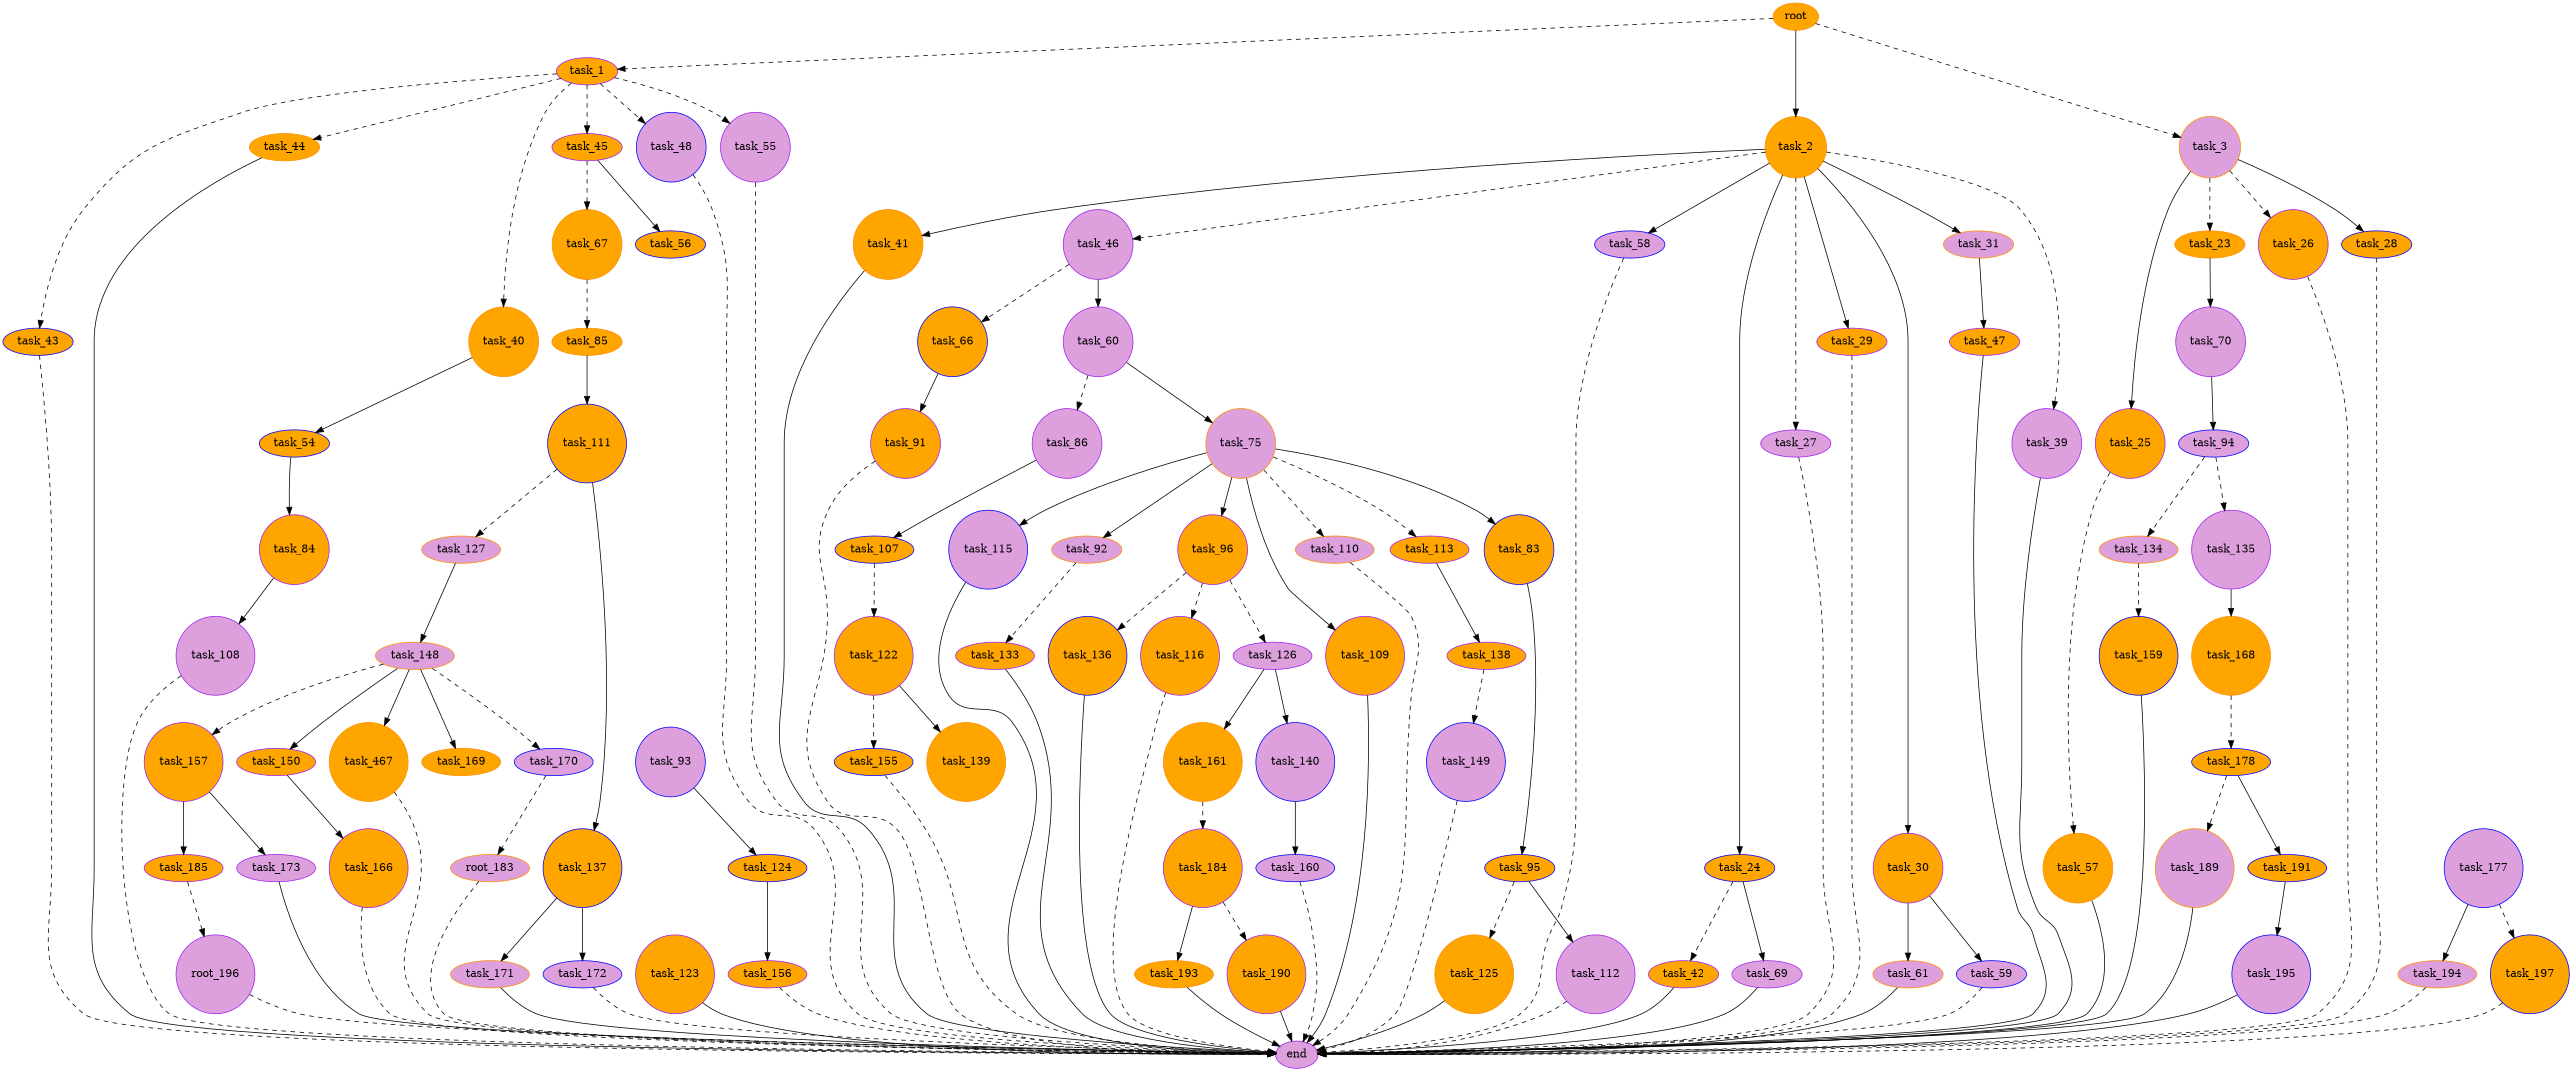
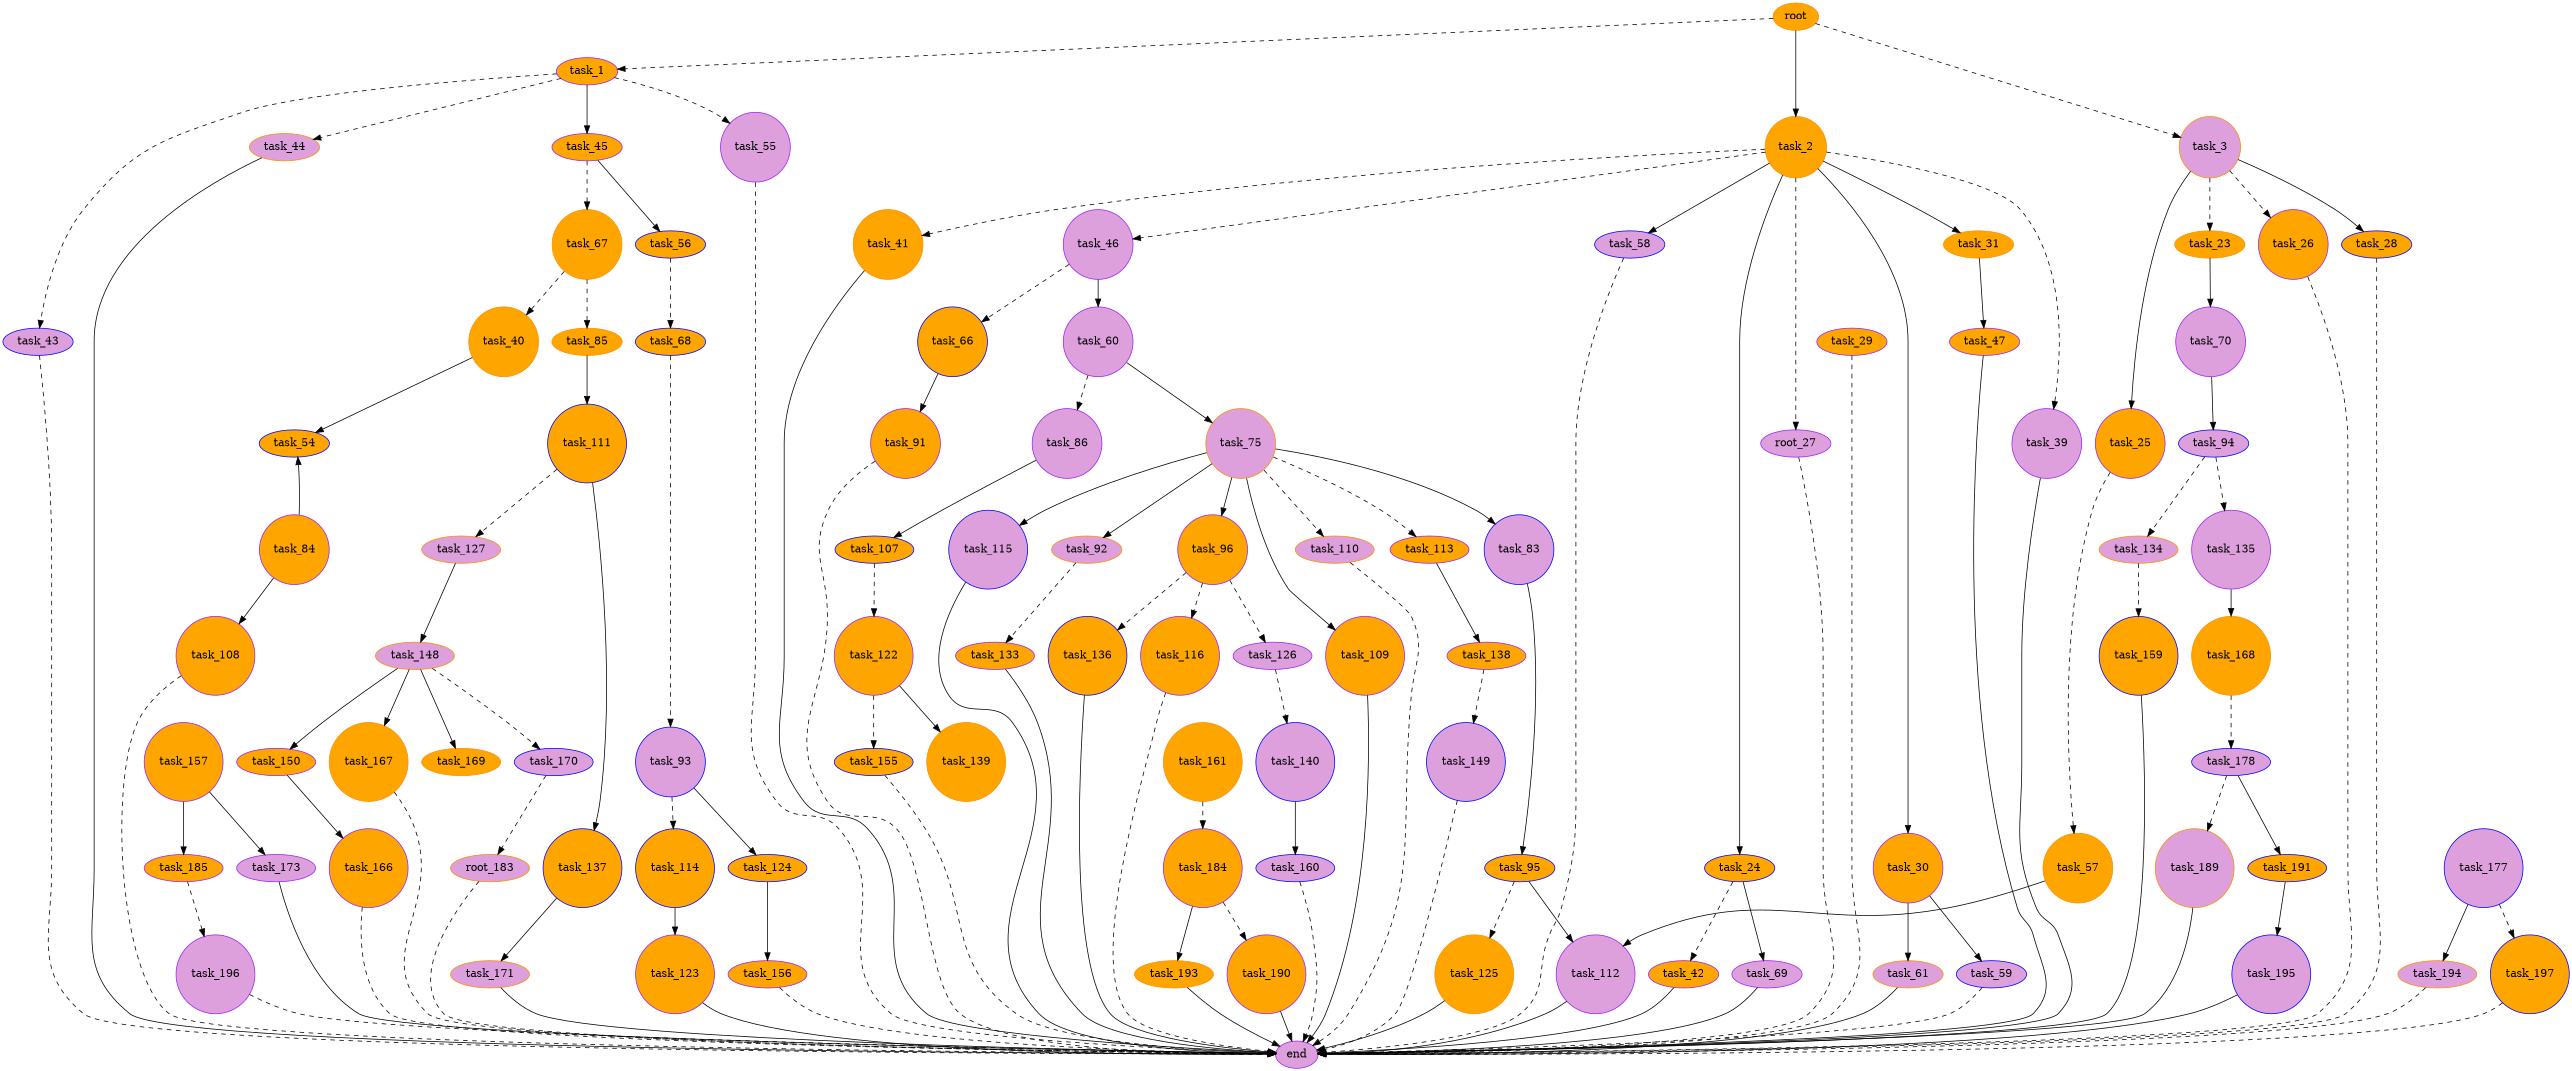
(587, 105) -> (587, 105)
(284, 147) -> (284, 147)
(671, 147) -> none
(1346, 177) -> (1346, 177)
(519, 184) -> (548, 290)
(1979, 244) -> (1979, 244)
(1825, 249) -> none
(38, 342) -> (38, 342)
none -> (670, 342)
(1796, 443) -> (1796, 443)
(289, 482) -> (299, 490)
(1519, 550) -> (1519, 550)
(215, 656) -> (215, 656)
(298, 691) -> none
(1280, 693) -> (1280, 693)
(1246, 696) -> none
(369, 762) -> (369, 762)
(2231, 762) -> (2231, 762)
none -> (675, 868)
(215, 974) -> (215, 974)
(583, 974) -> none
(1498, 1030) -> (1498, 1030)
(1767, 1043) -> (1837, 914)
